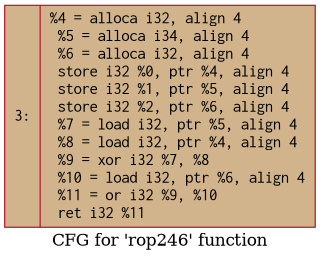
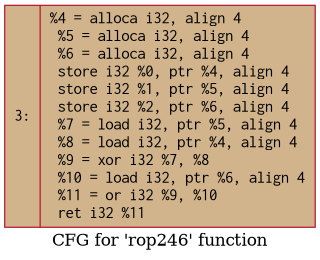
(149, 36) -> (149, 36)
